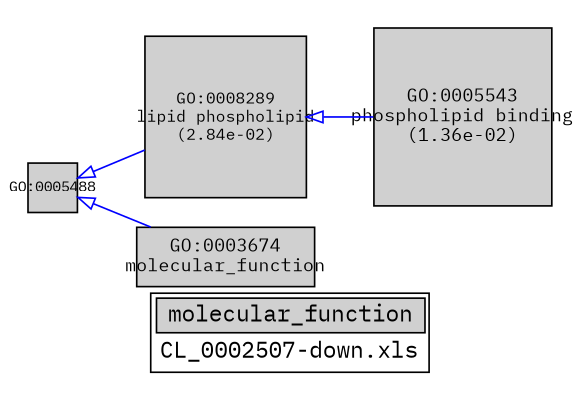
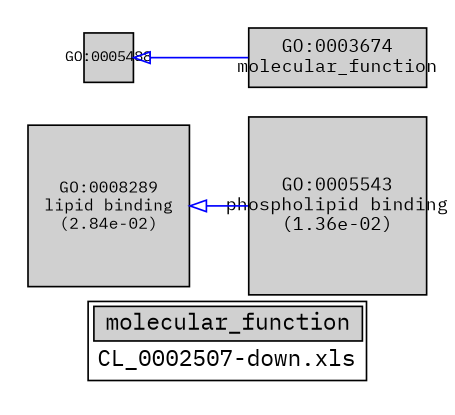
(226, 117) -> (110, 206)
(119, 161) -> none
